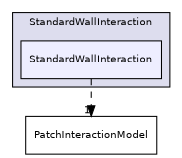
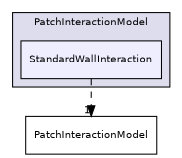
(91, 23) -> (91, 23)
